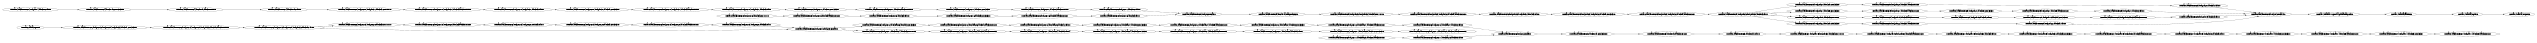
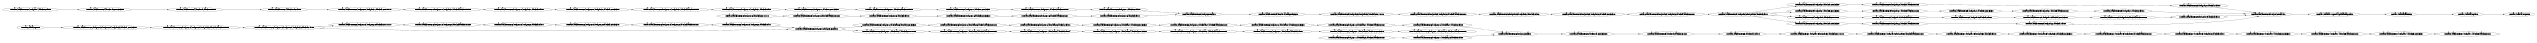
(519, 25) -> (519, 25)
